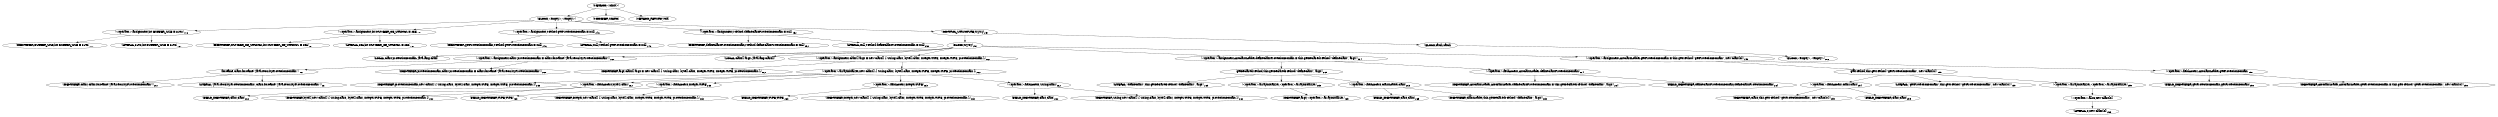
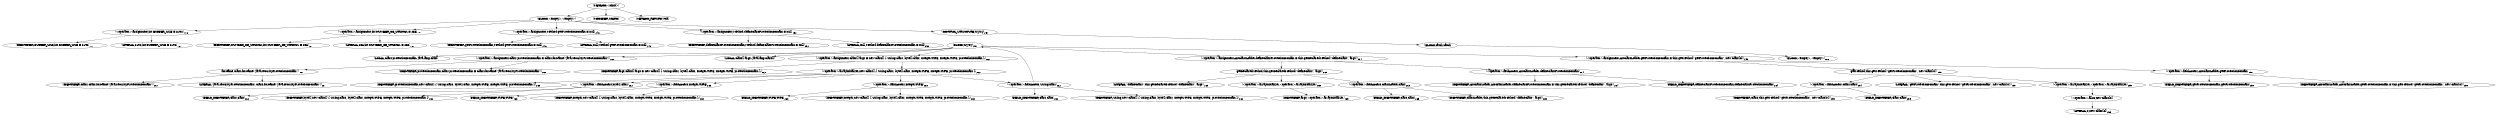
(965, 38) -> (1016, 54)
